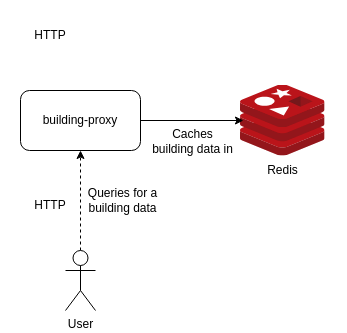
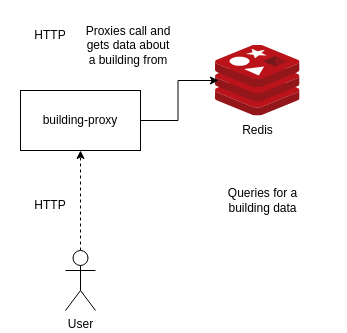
none -> (128, 46)
(81, 121) -> (81, 121)
(283, 121) -> (258, 81)
(193, 141) -> none
(123, 201) -> (263, 201)
